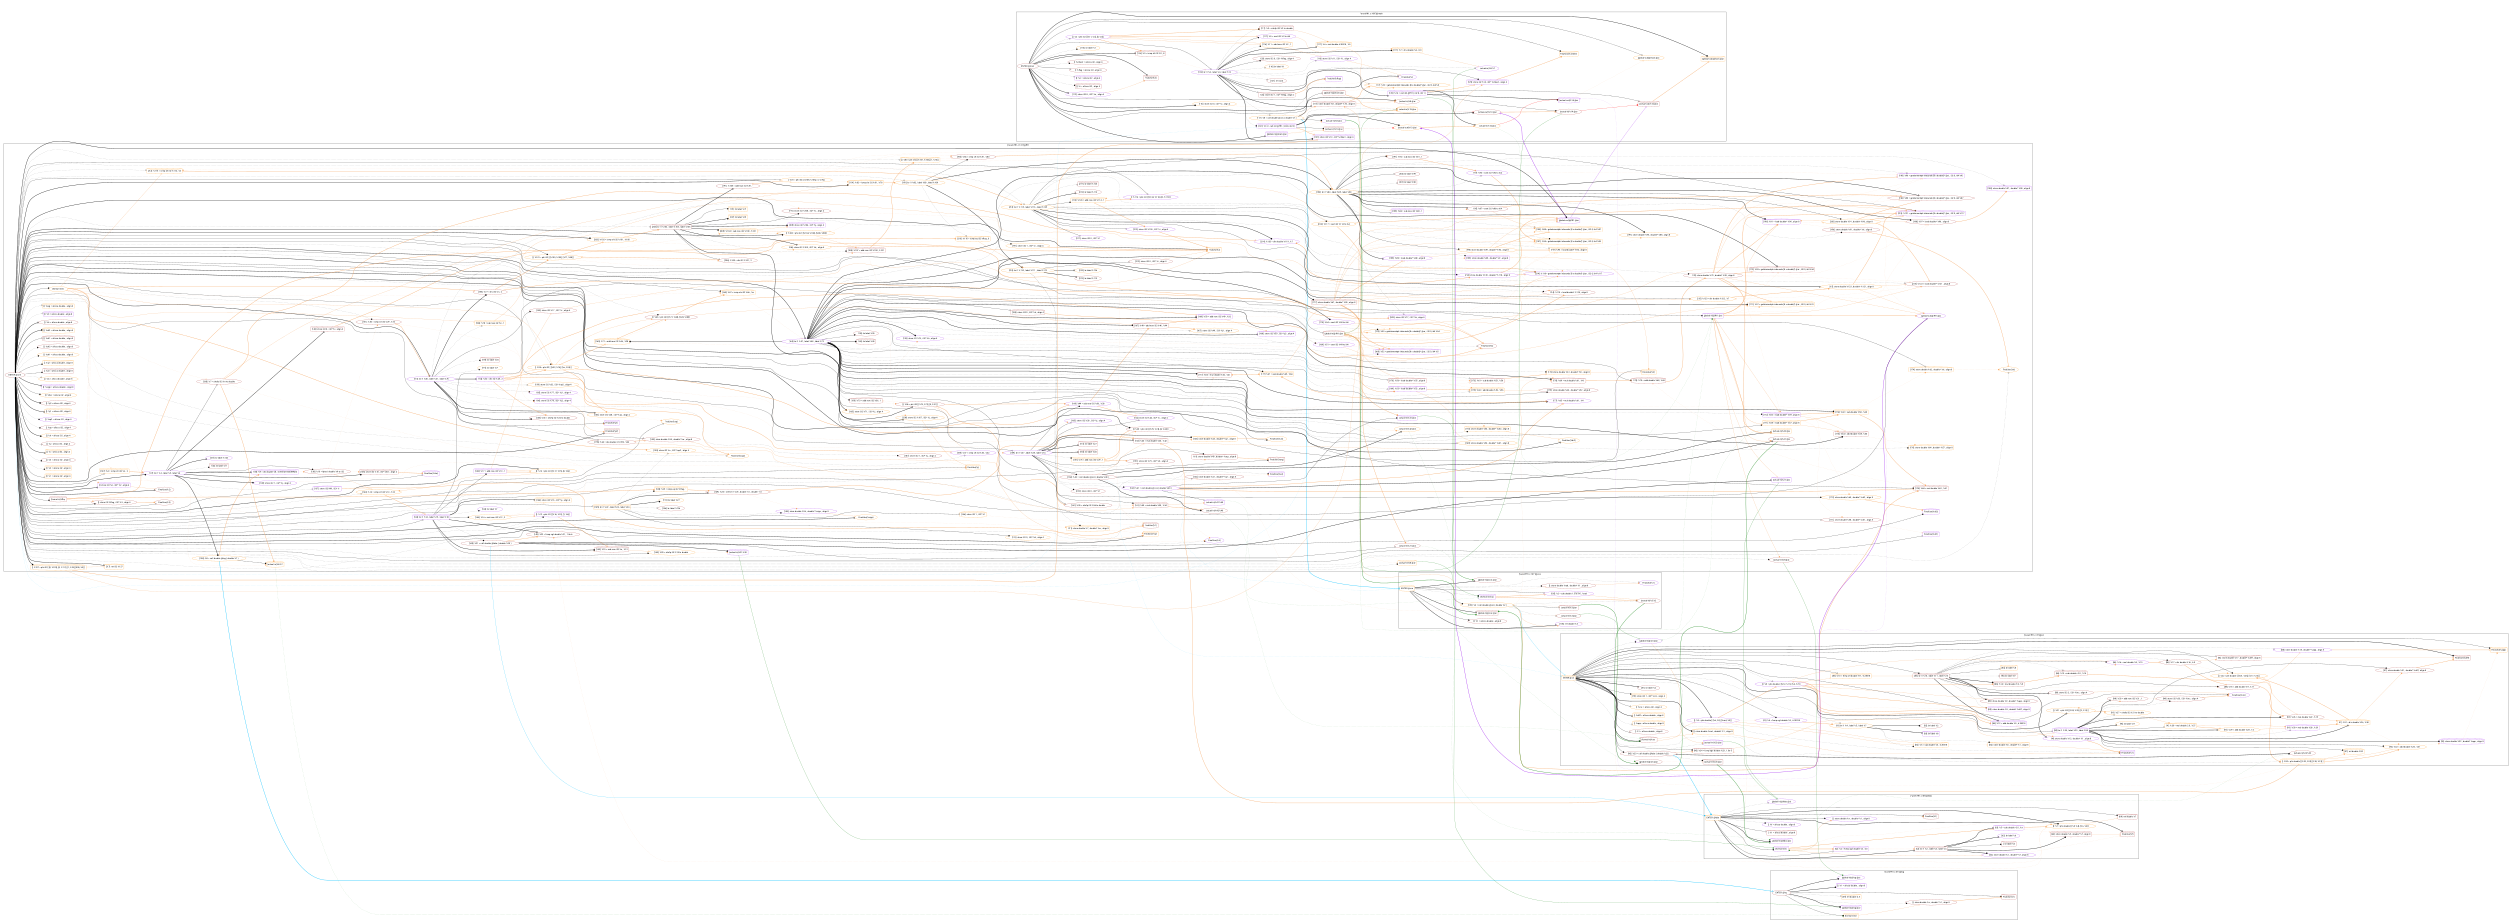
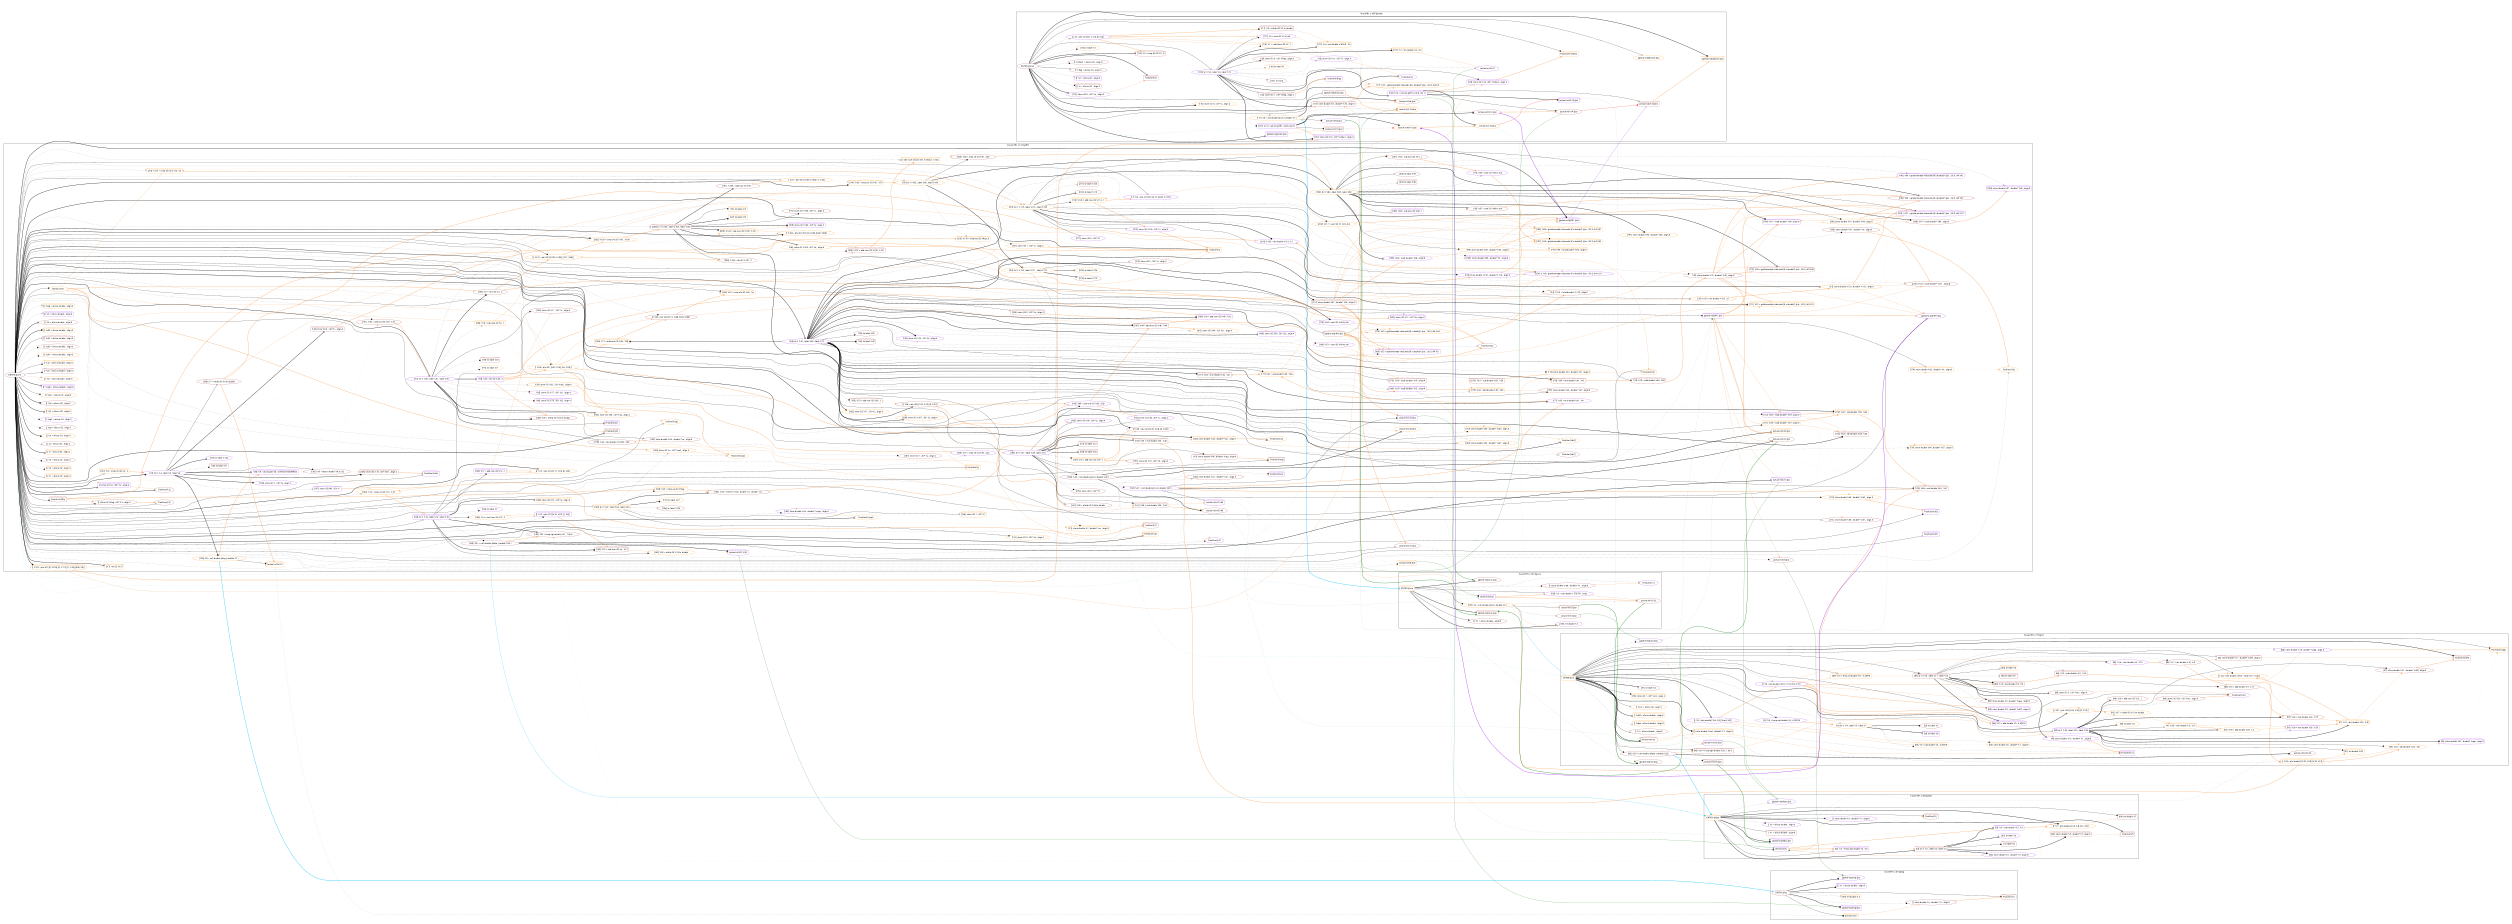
none -> (1569, 454)
